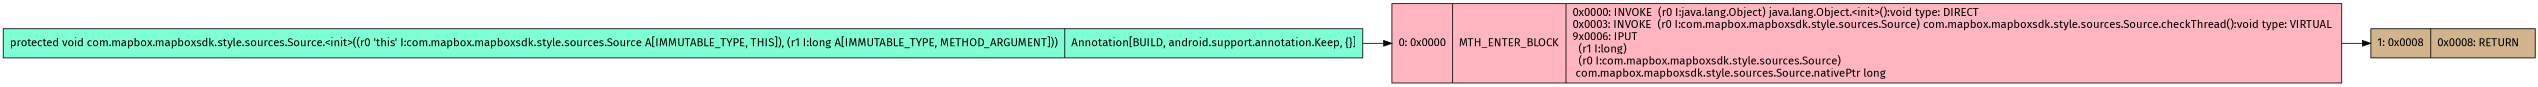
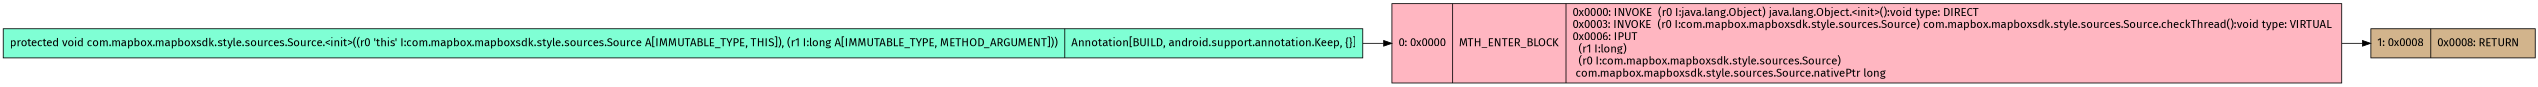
(1608, 37) -> (1608, 37)
